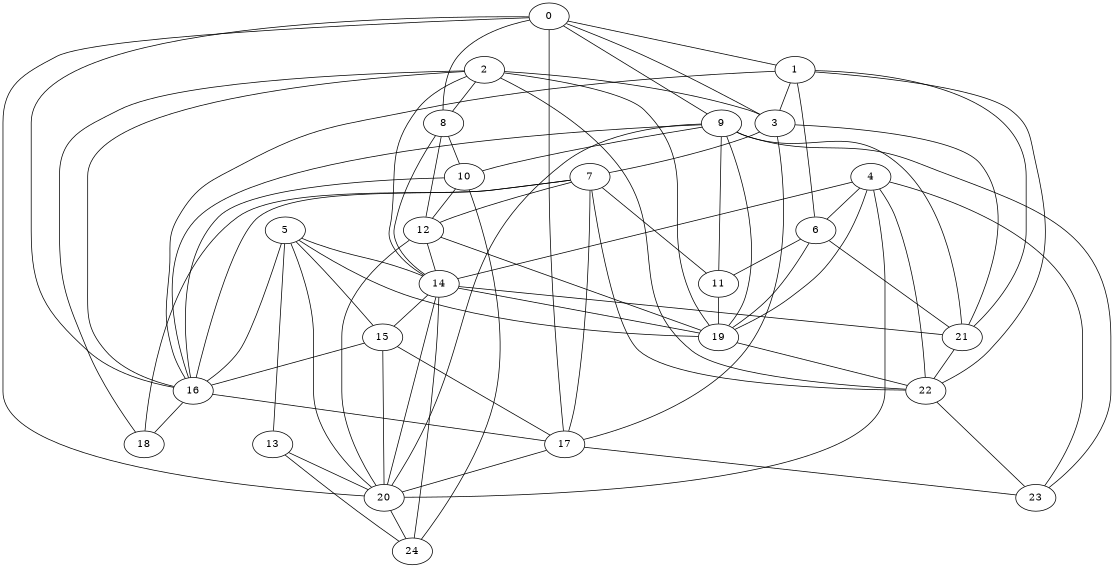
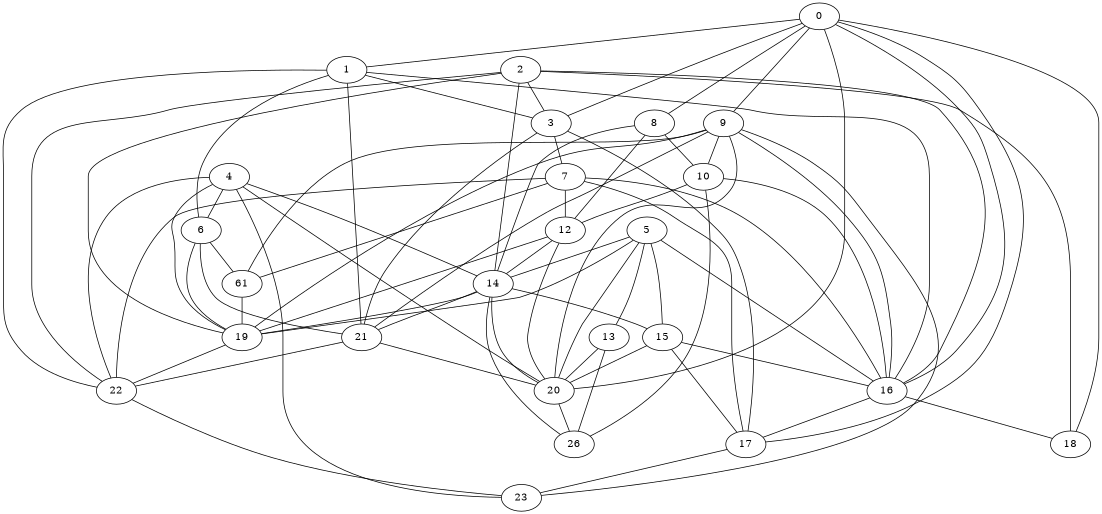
(464, 97) -> none
(283, 201) -> (1099, 134)
(719, 284) -> (242, 284)
(474, 471) -> (458, 364)
(412, 551) -> (574, 444)
